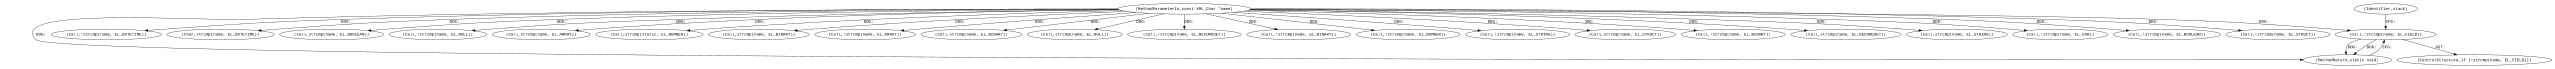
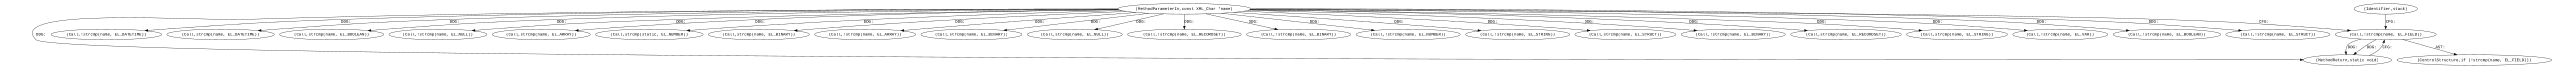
(2265, 22) -> (2265, 22)
(221, 34) -> (221, 34)
